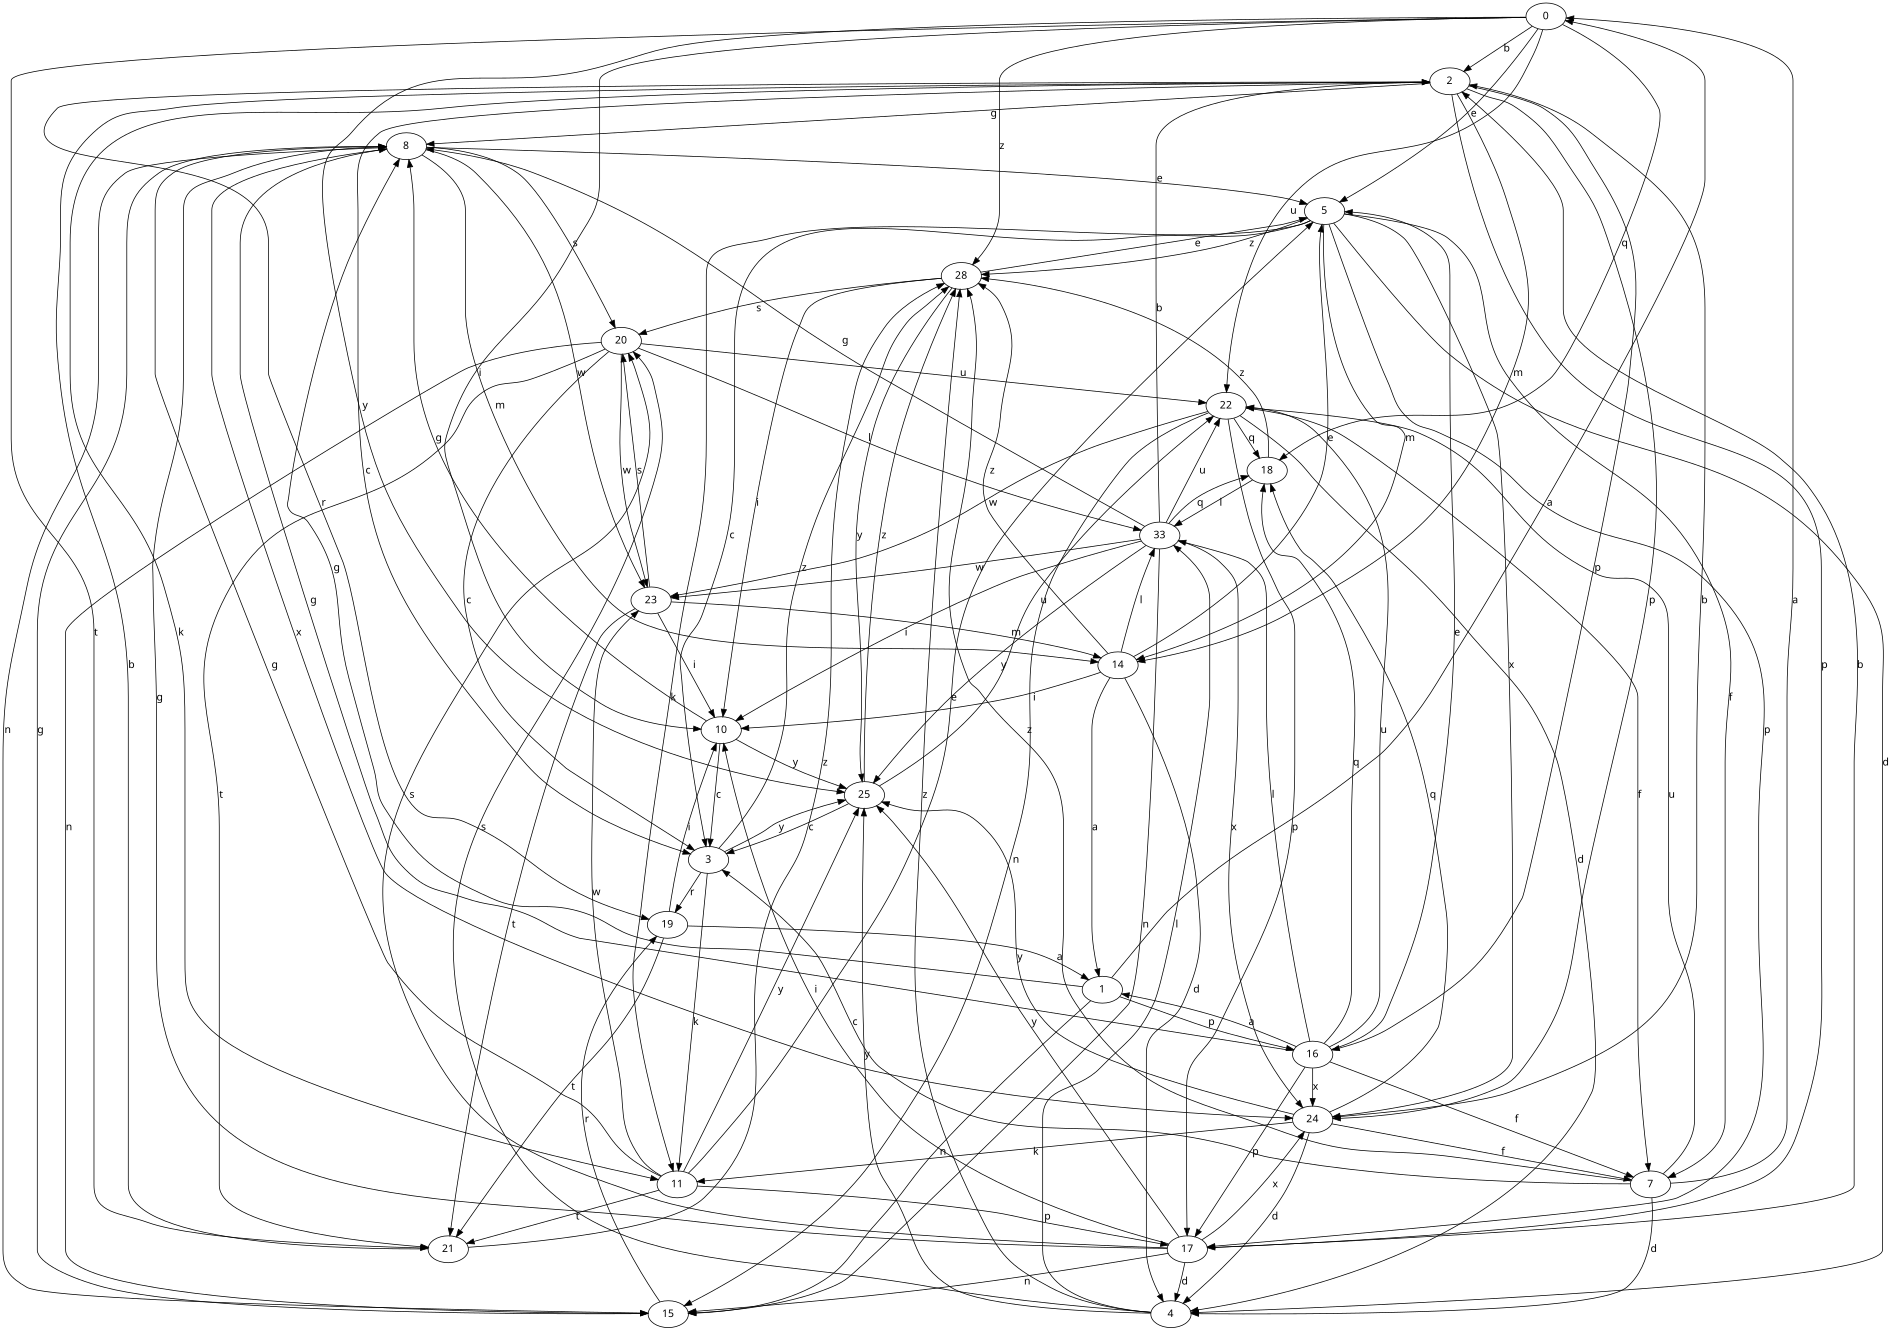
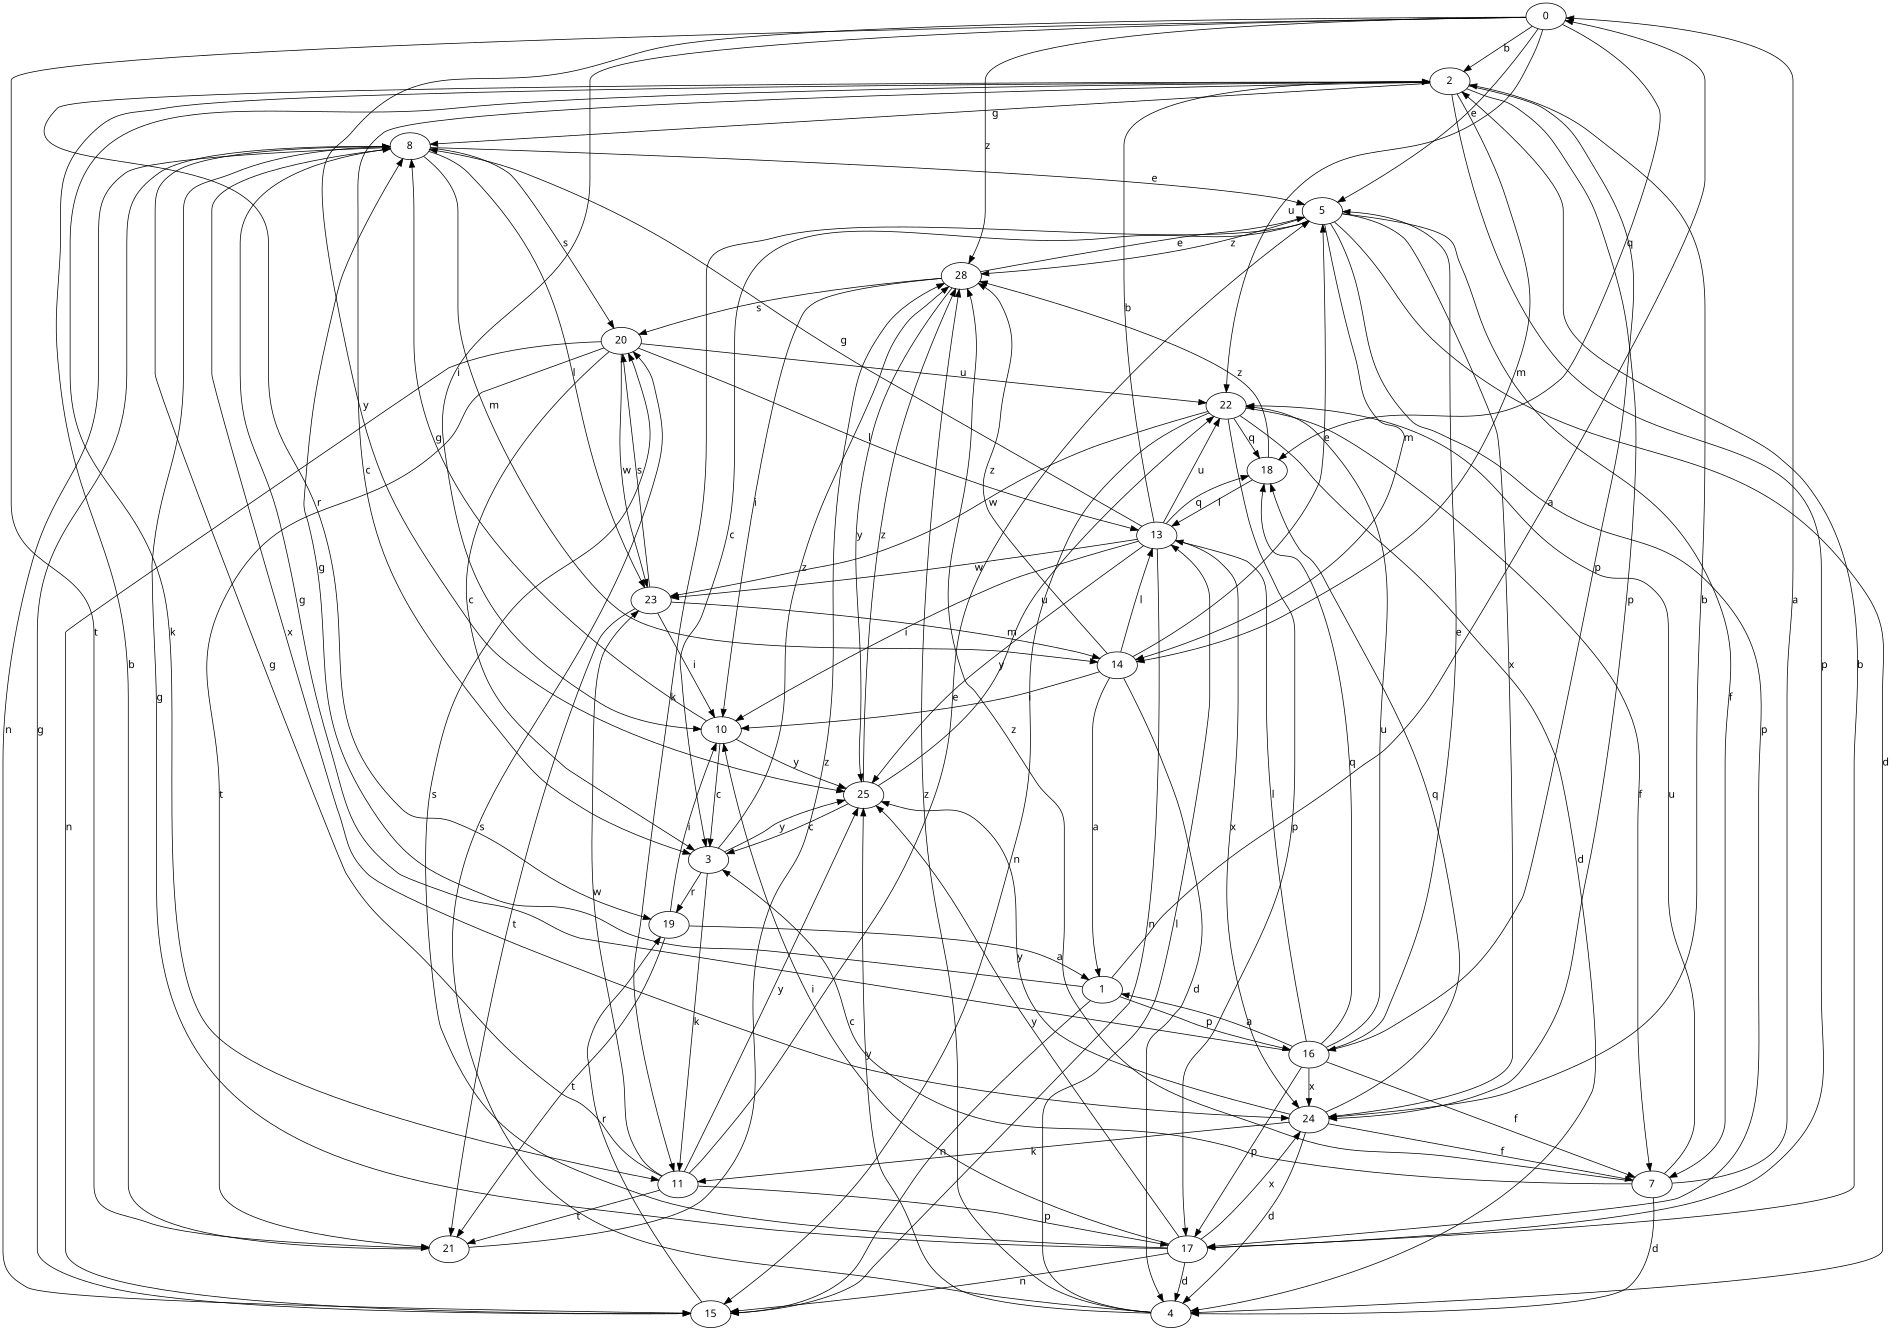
(582, 373) -> (574, 373)
(1160, 536) -> (1157, 536)
